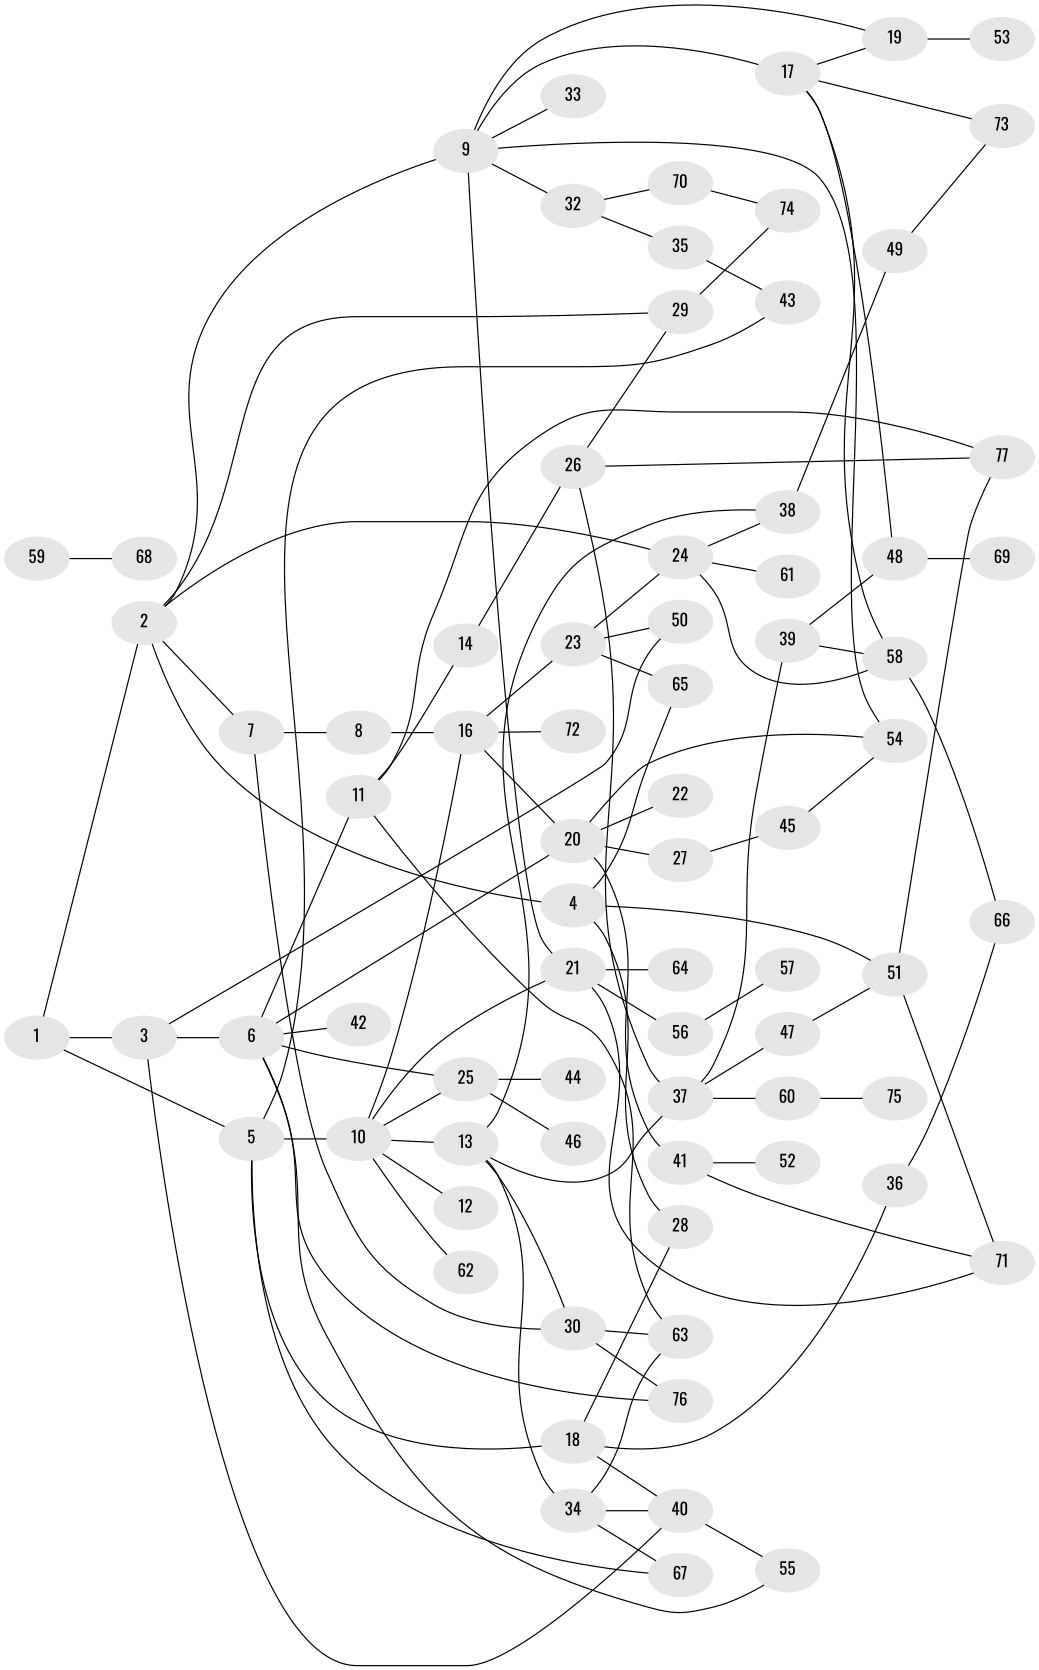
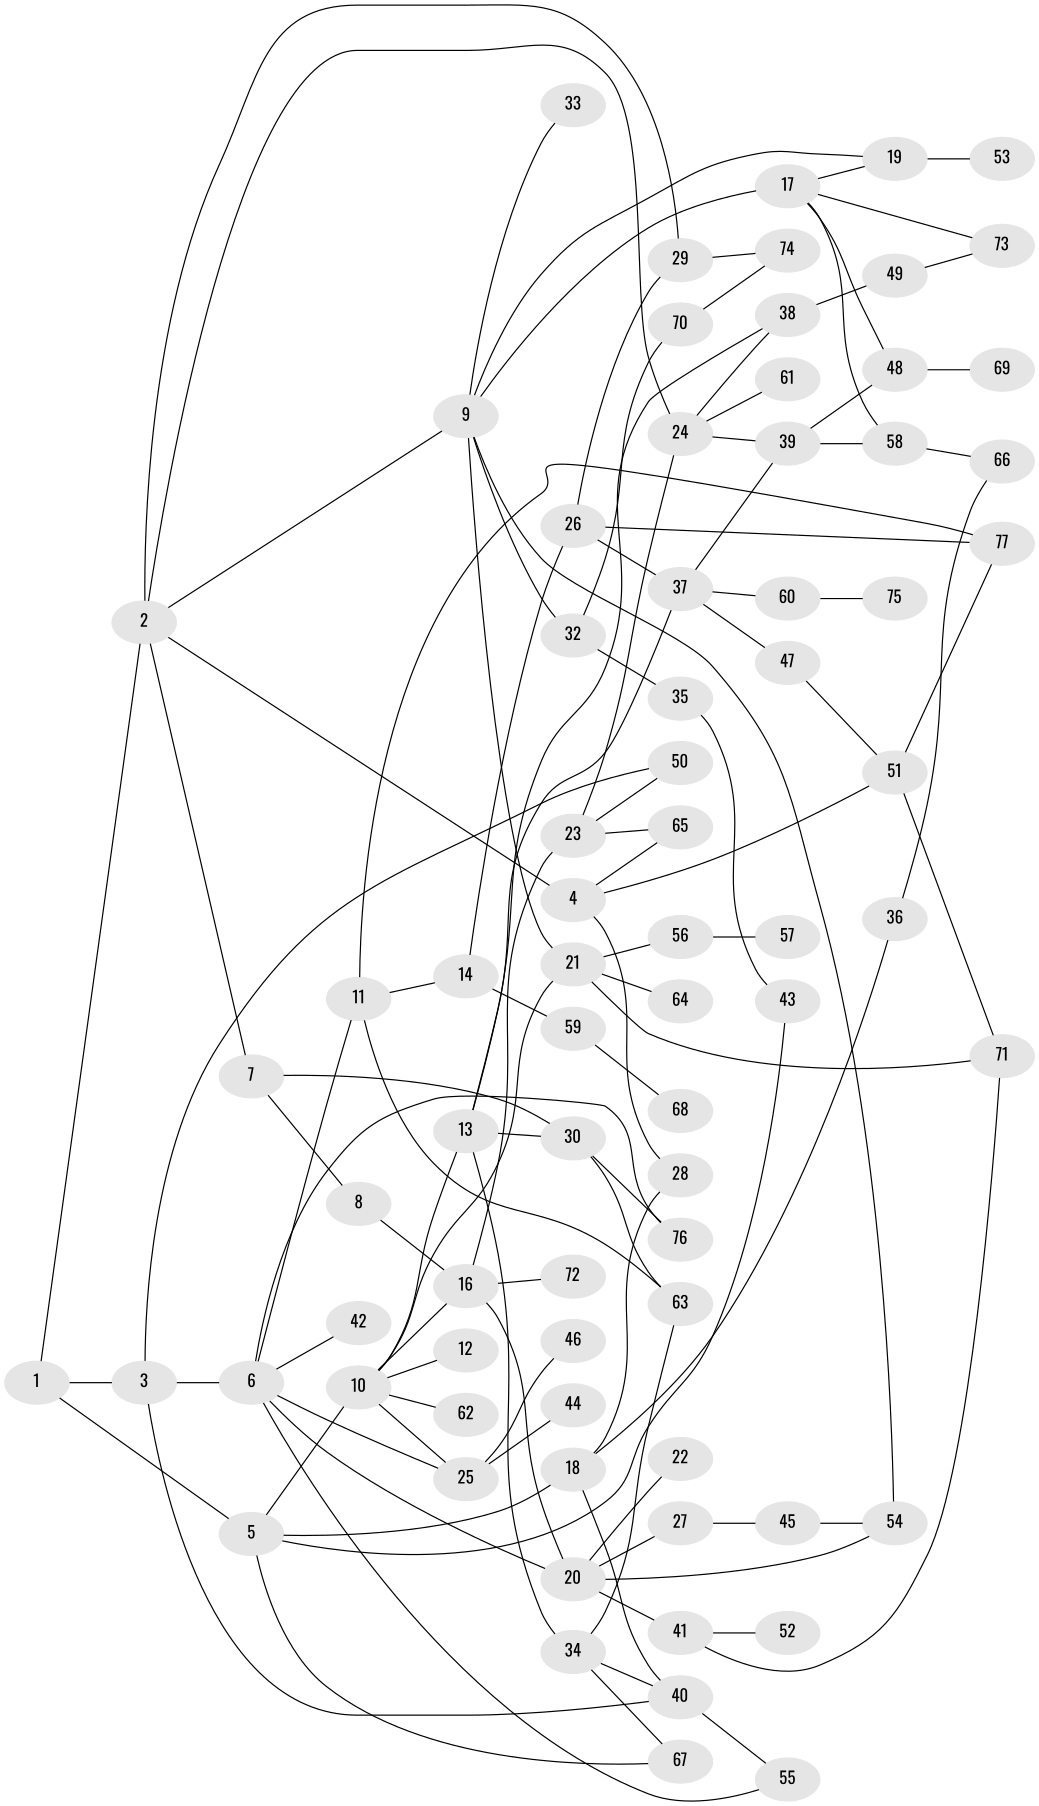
(756, 673) -> (734, 439)
none -> (520, 1003)
